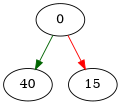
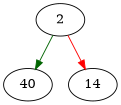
(60, 20) -> (60, 20)
(93, 85) -> (93, 85)
